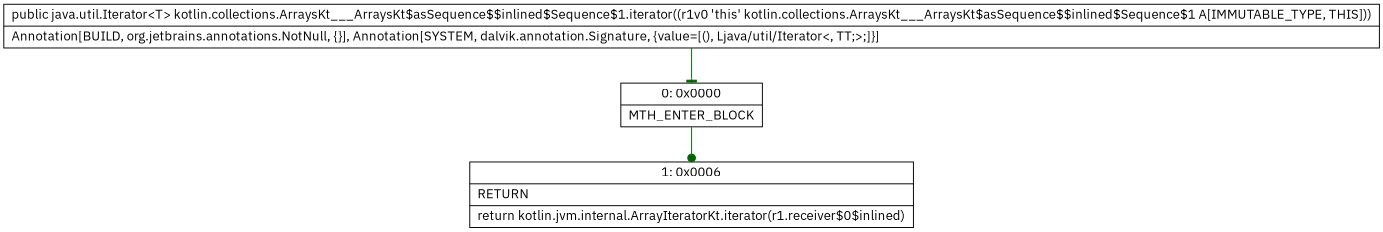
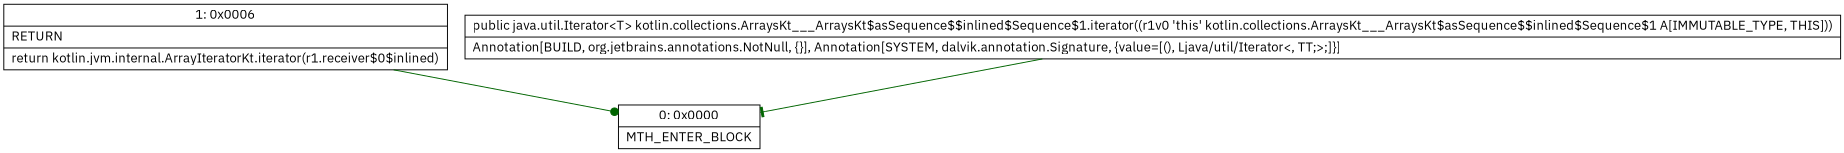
(692, 141) -> (502, 90)
